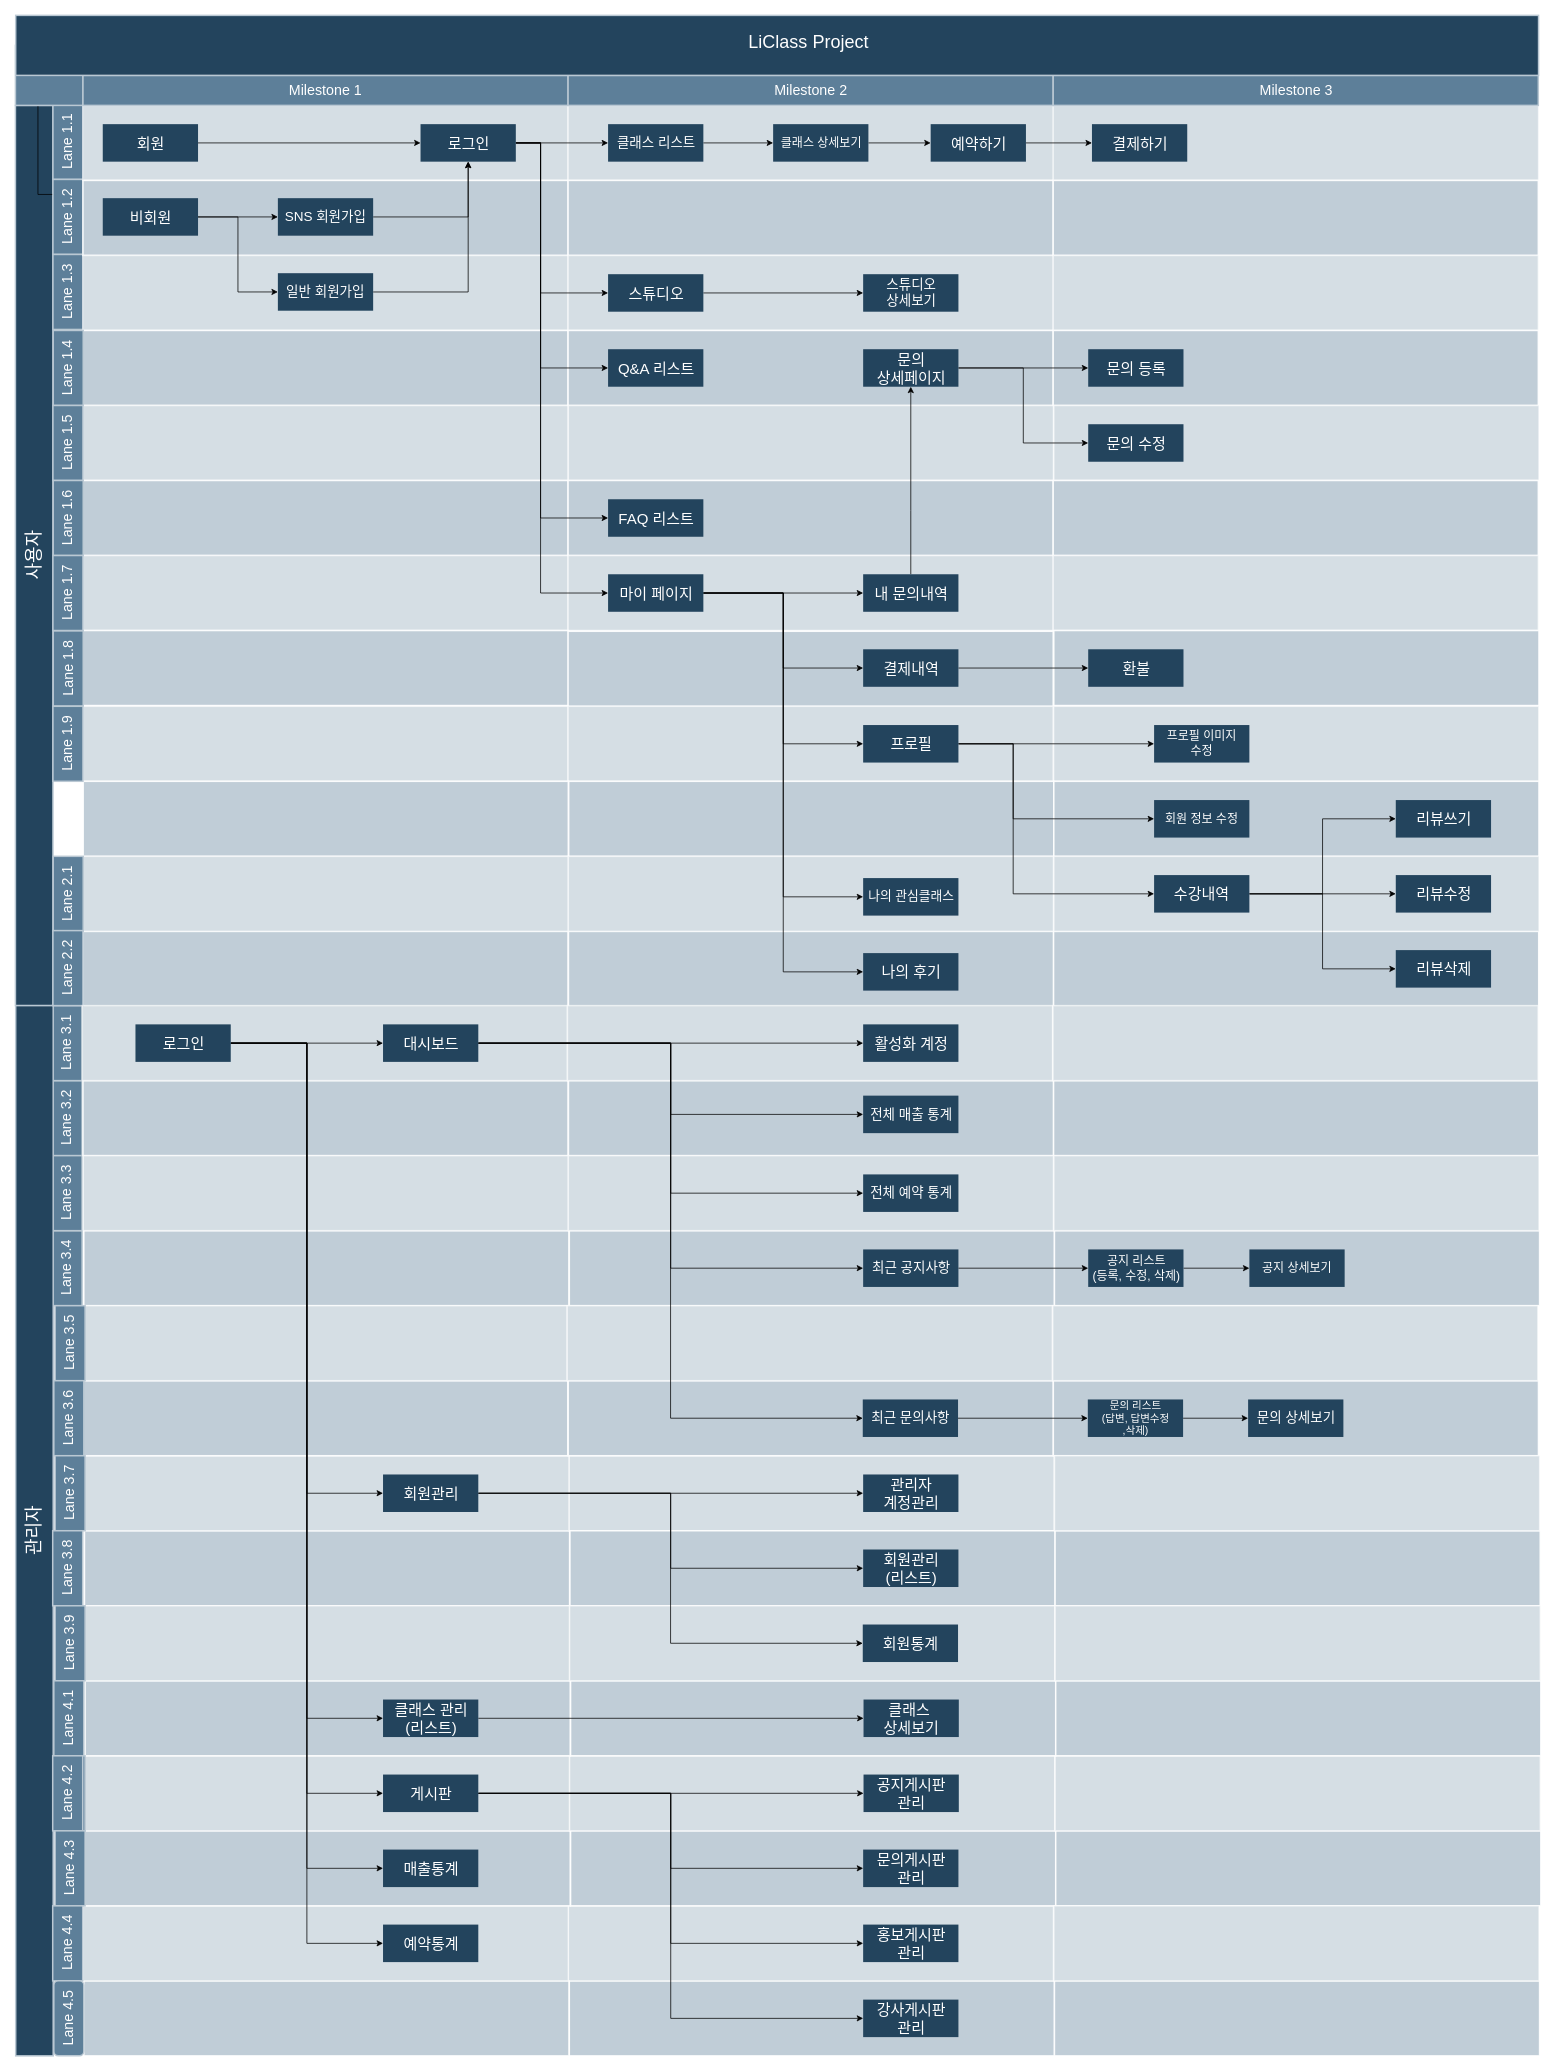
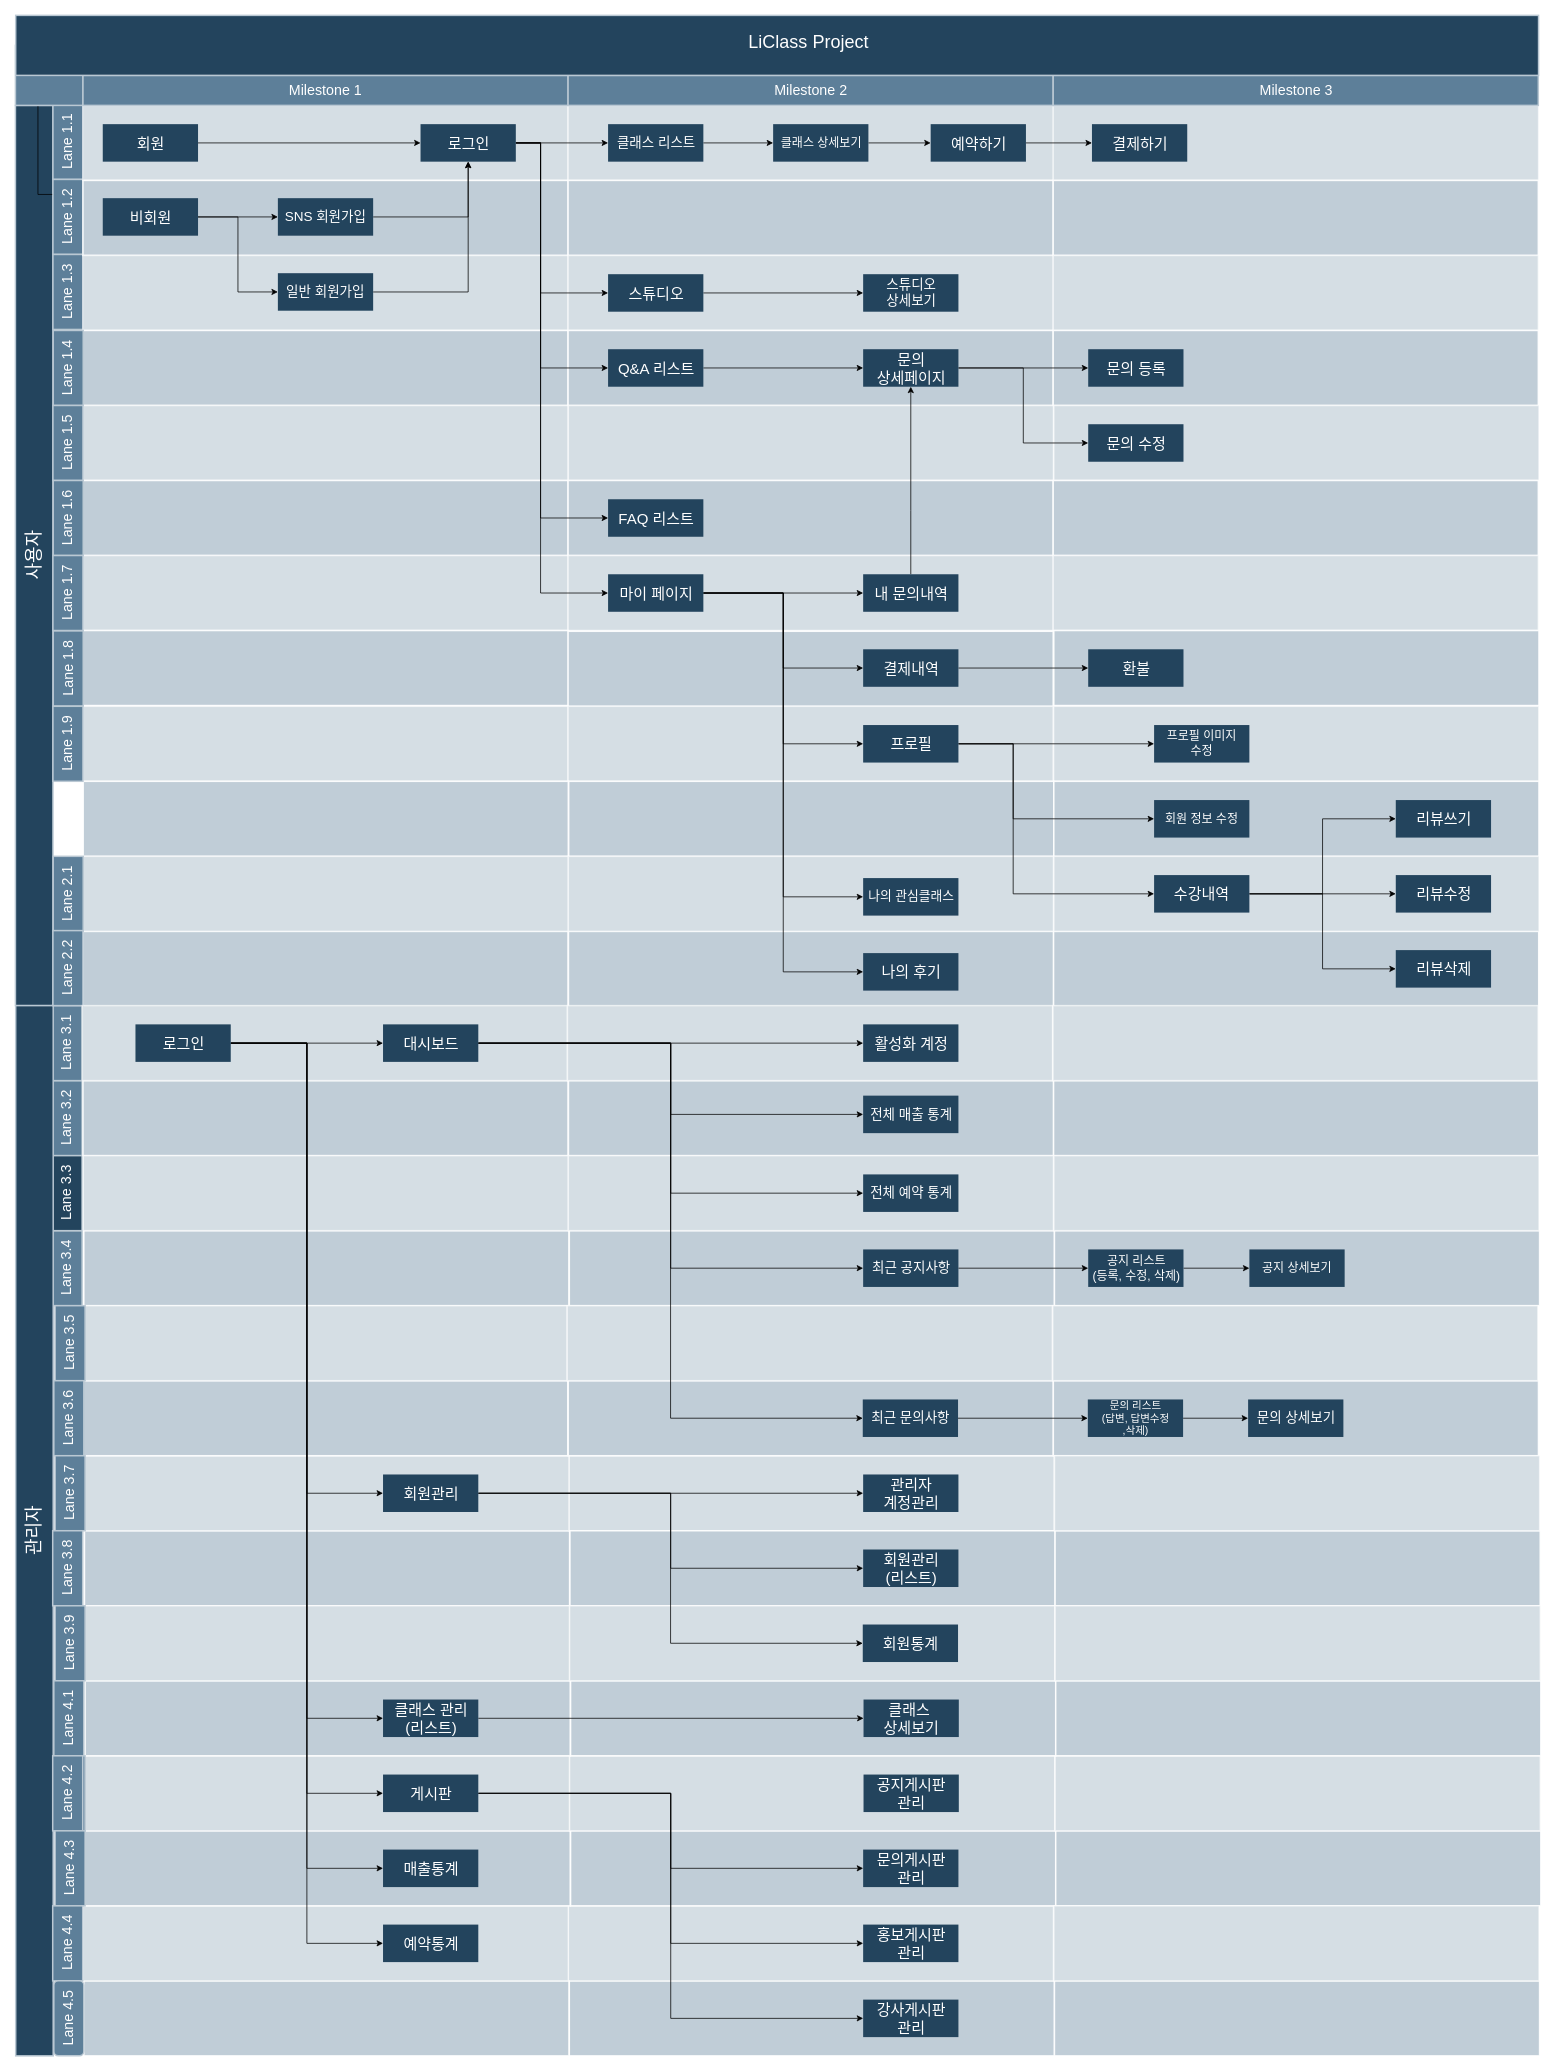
none -> (856, 368)
(67, 1193) -> (67, 1193)
(765, 1793) -> none
